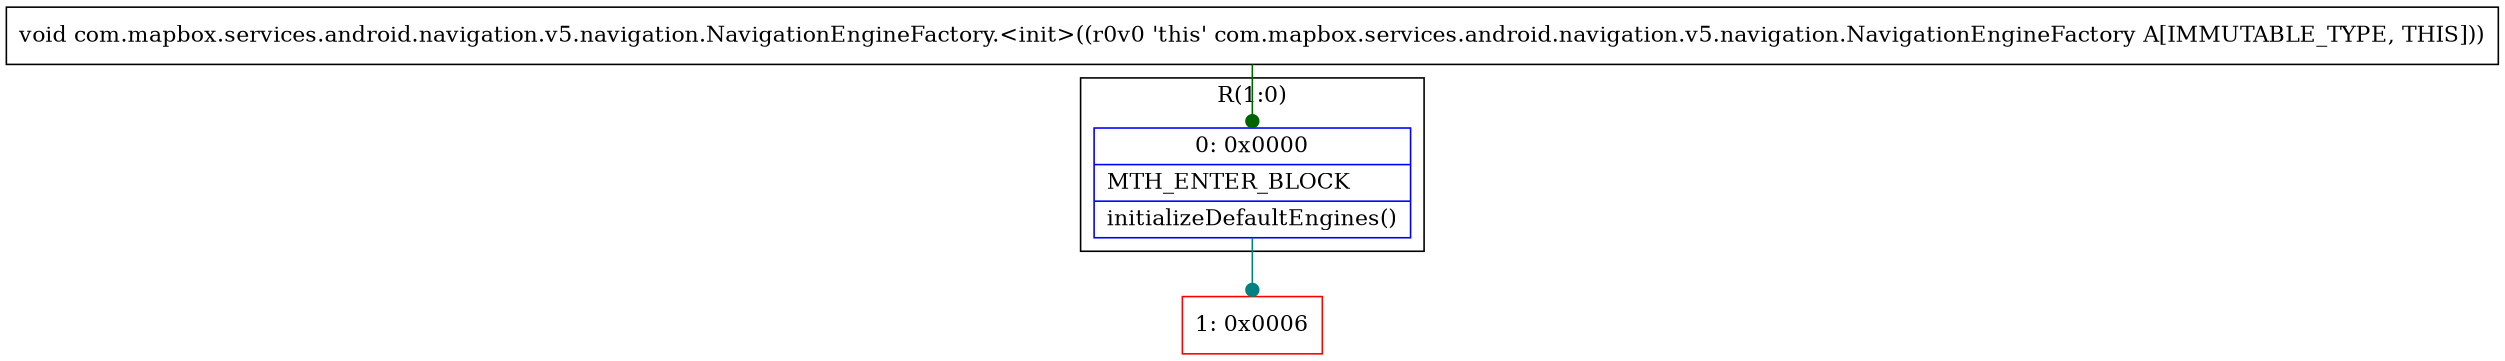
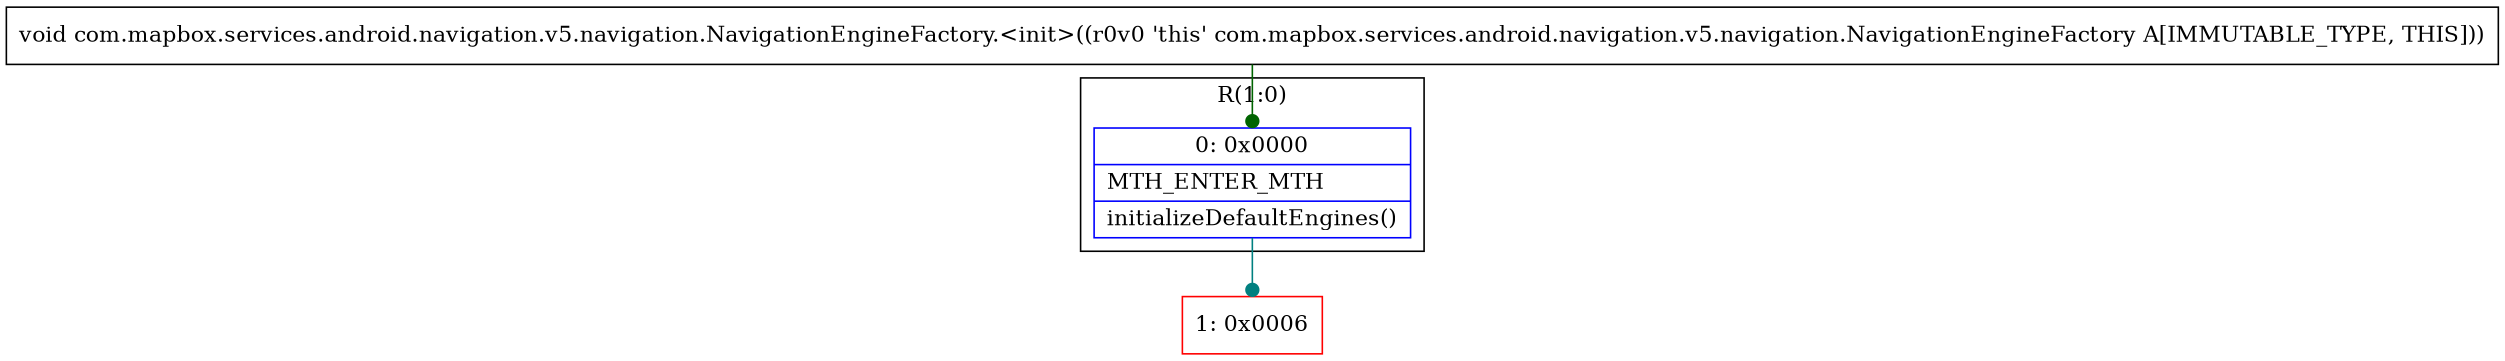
(1229, 182) -> (1216, 182)
